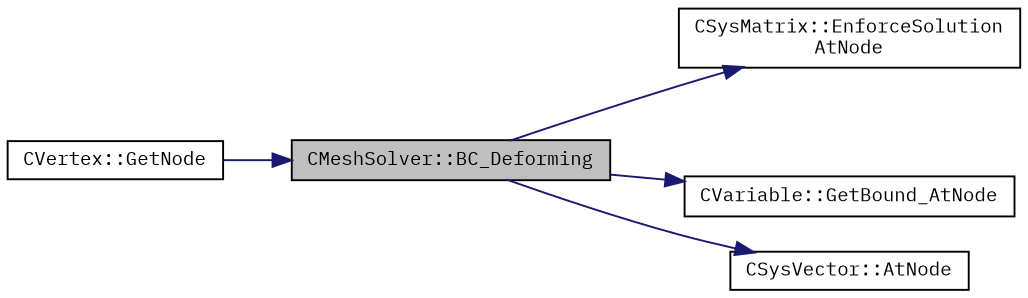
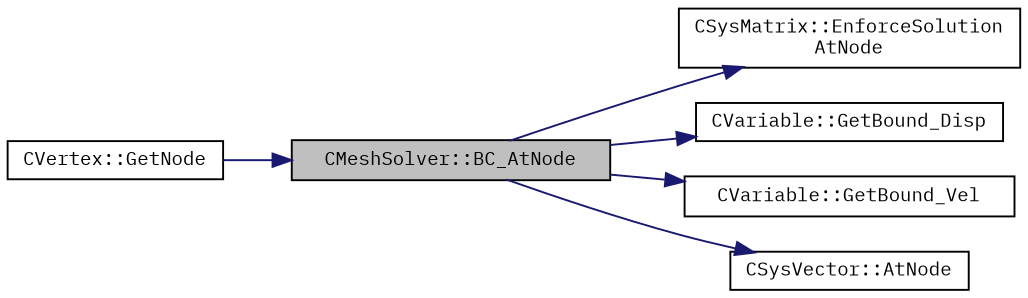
none -> (850, 122)
(451, 160) -> (451, 160)
(850, 196) -> (850, 196)
